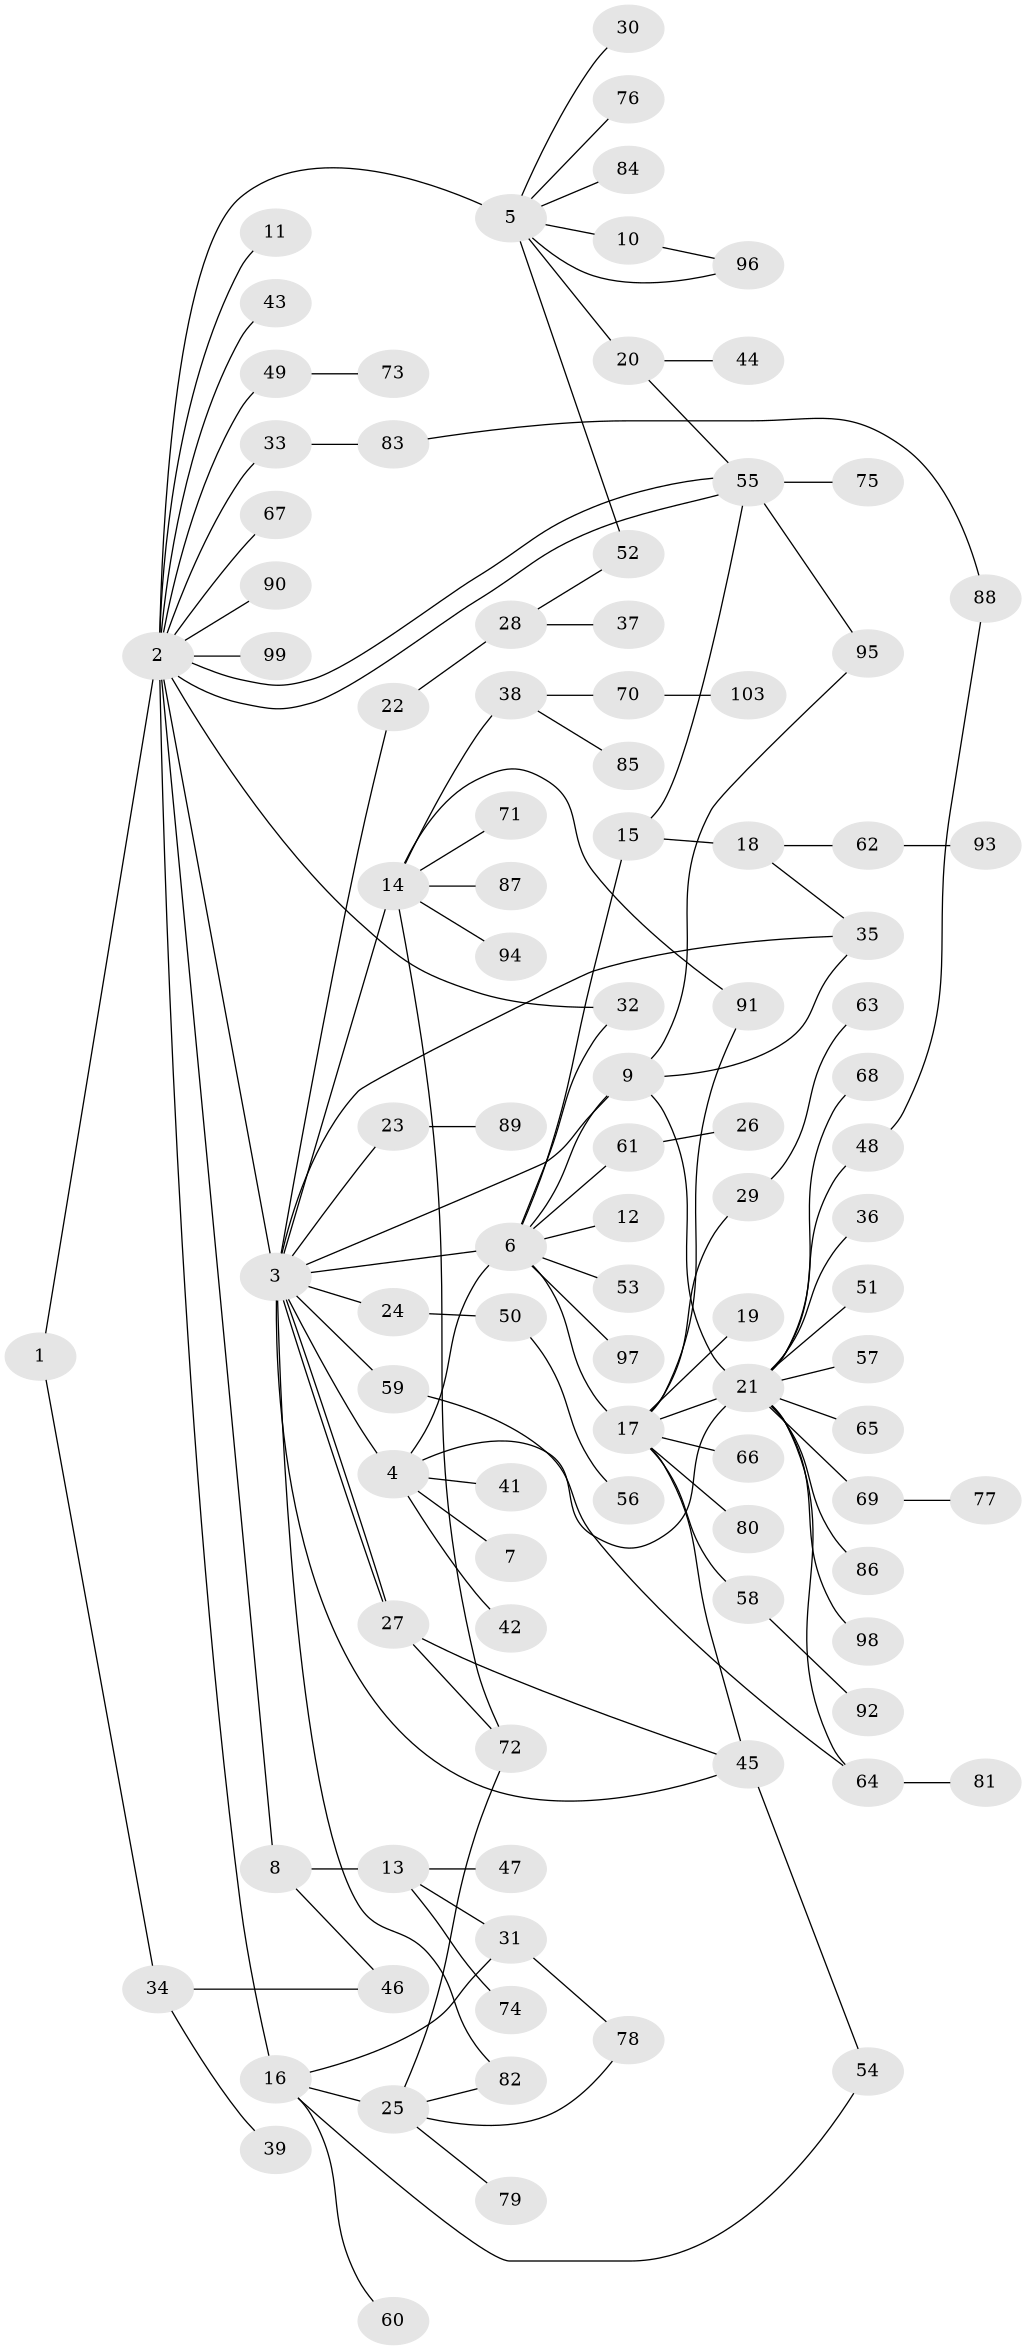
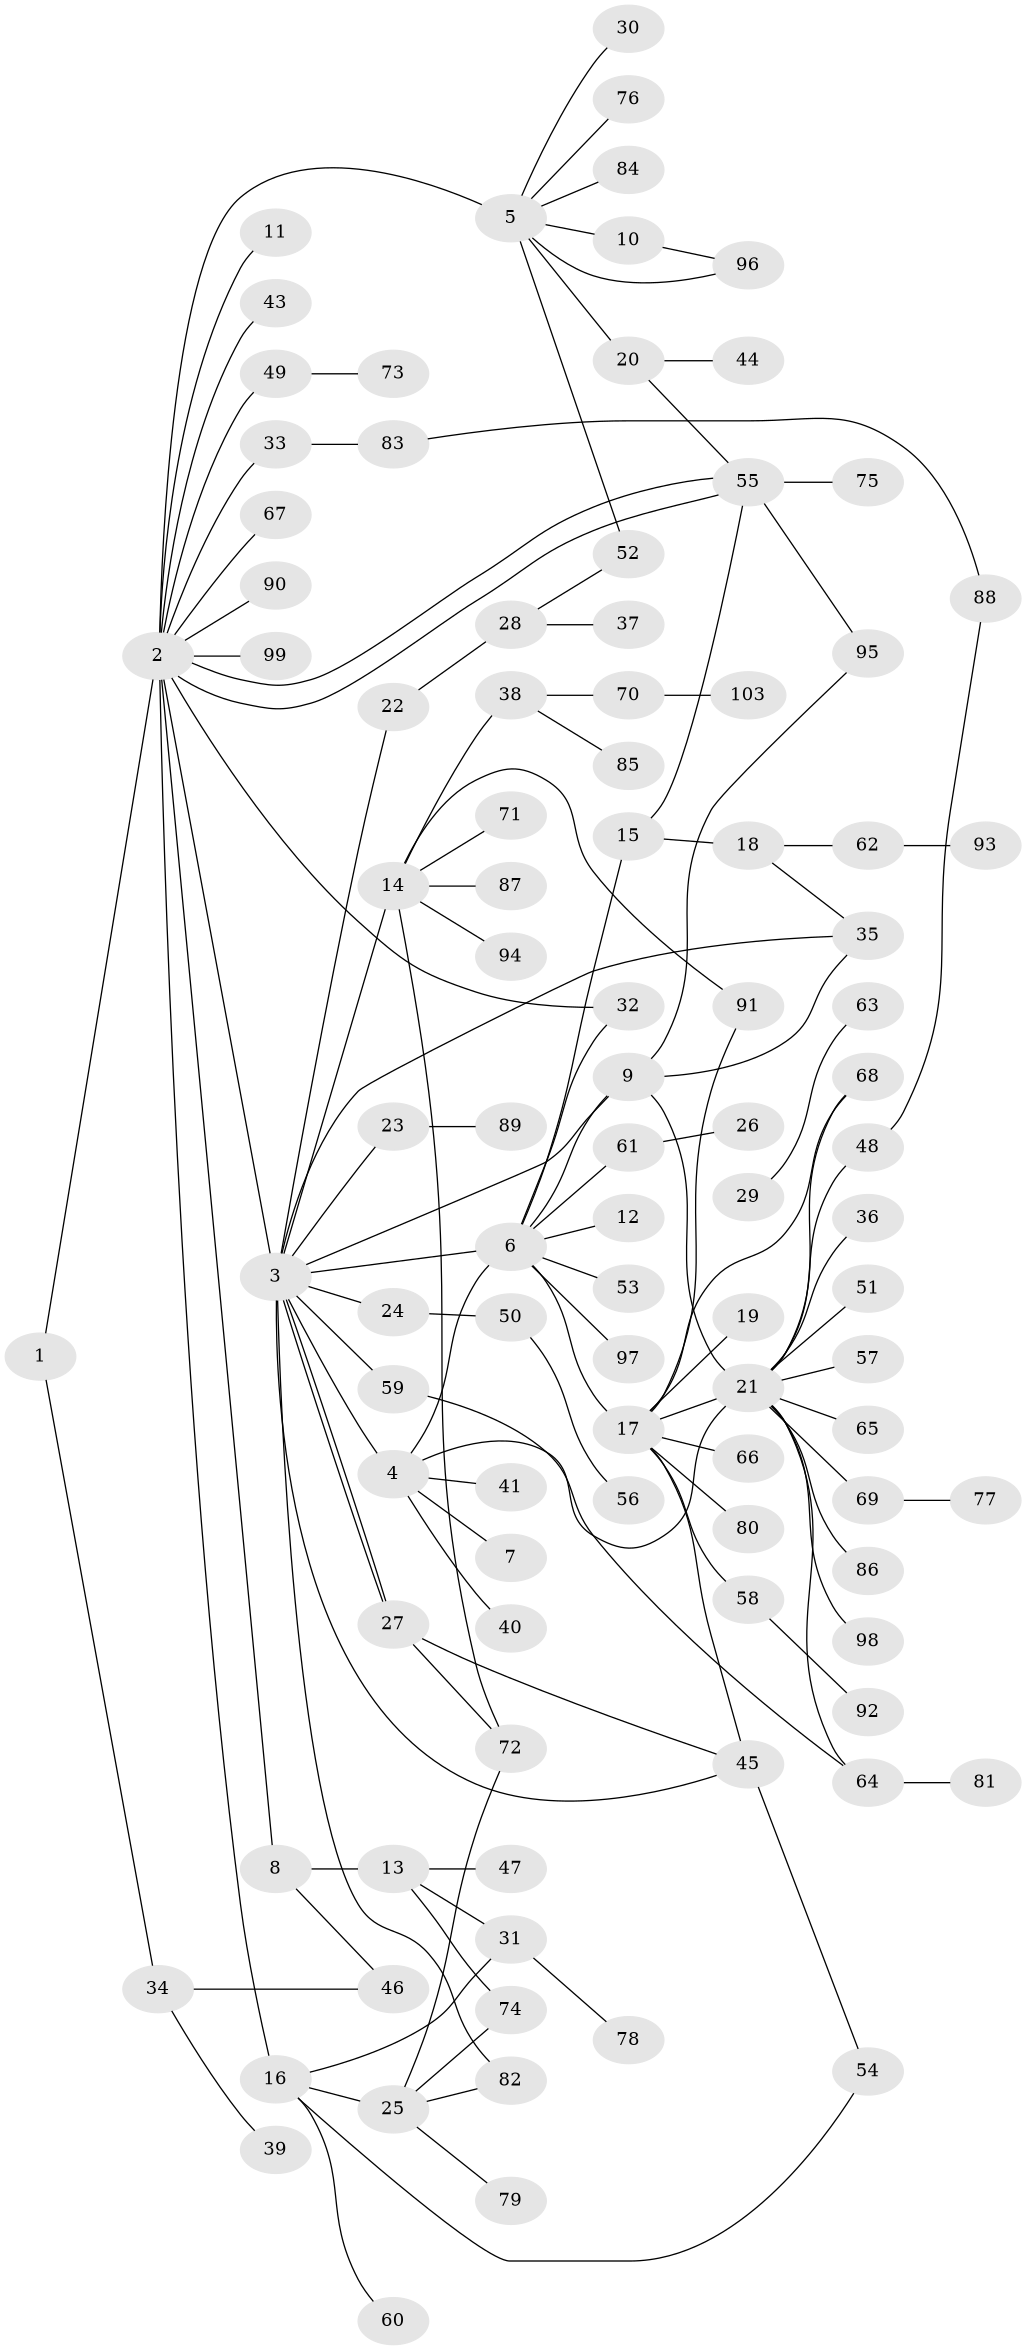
(689, 1314) -> (752, 1256)
(511, 1628) -> (511, 1628)
(530, 2121) -> (452, 2060)
